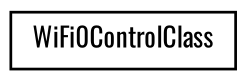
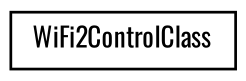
(123, 41) -> (123, 41)
